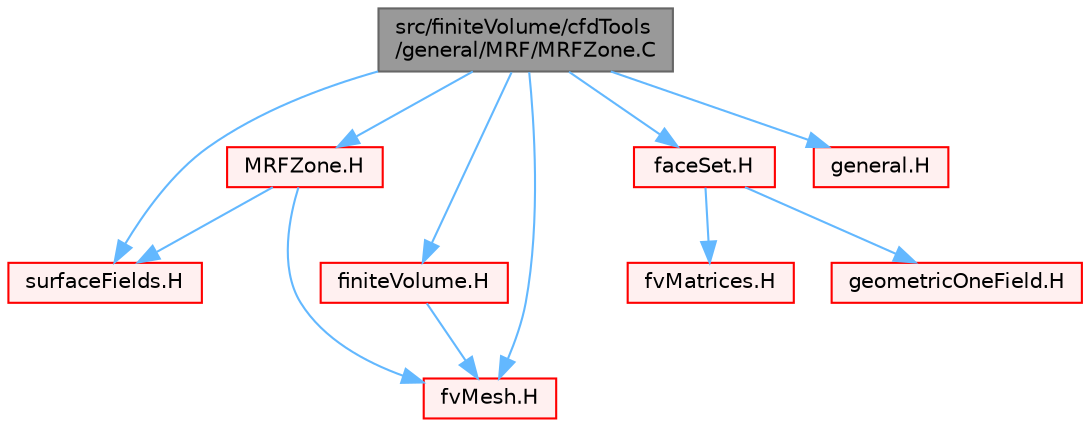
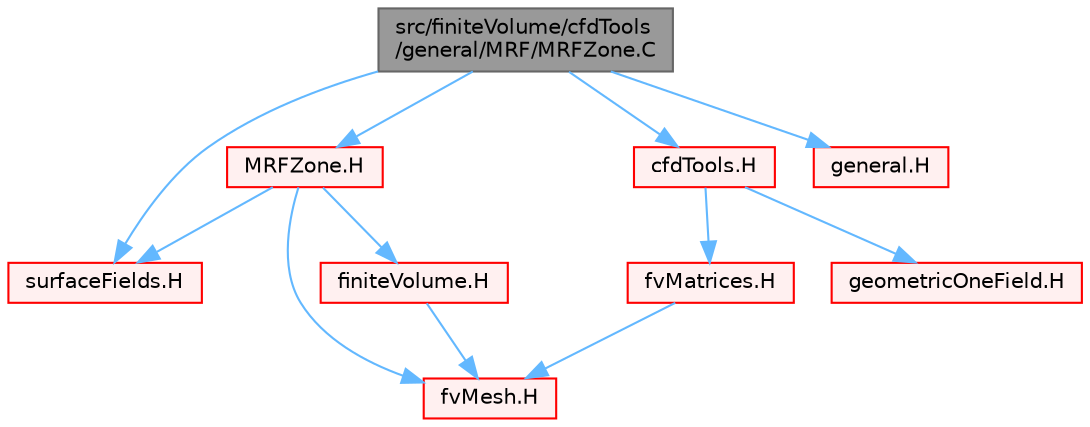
(472, 158) -> (352, 218)
(704, 167) -> (704, 167)
(534, 217) -> (610, 336)
